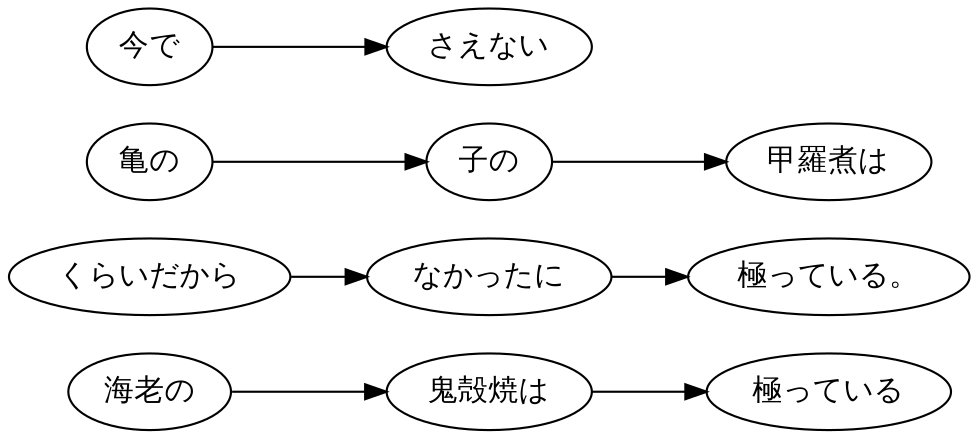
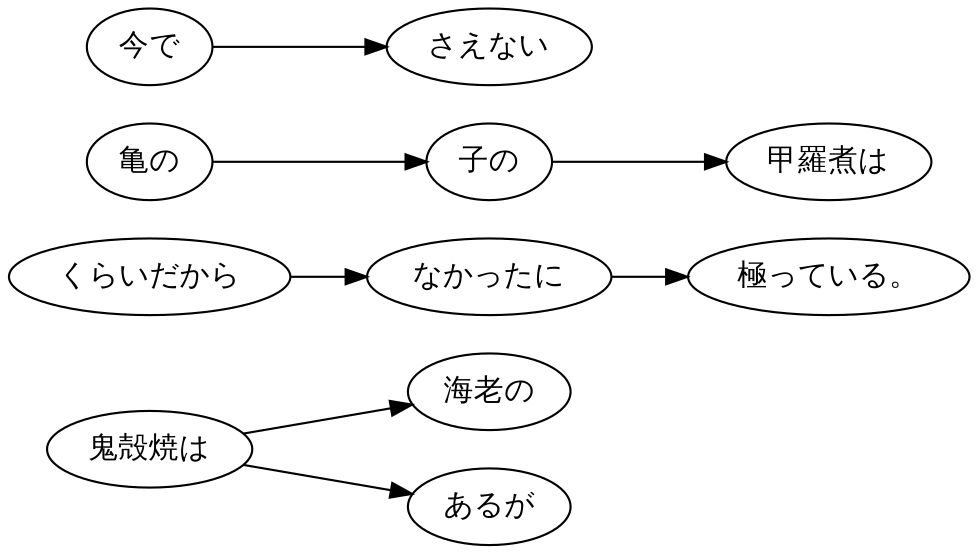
(299, 392) -> (317, 421)
(829, 392) -> (489, 507)
